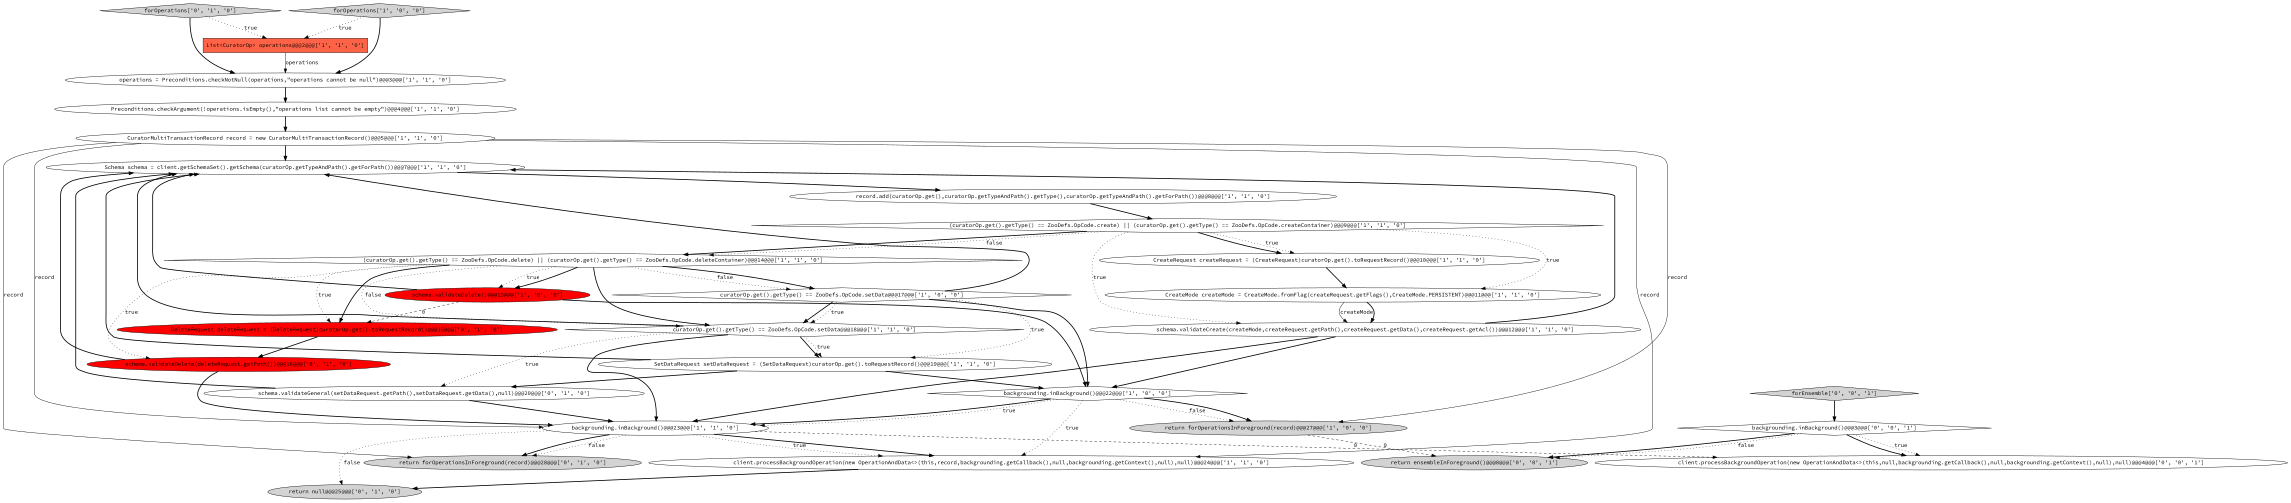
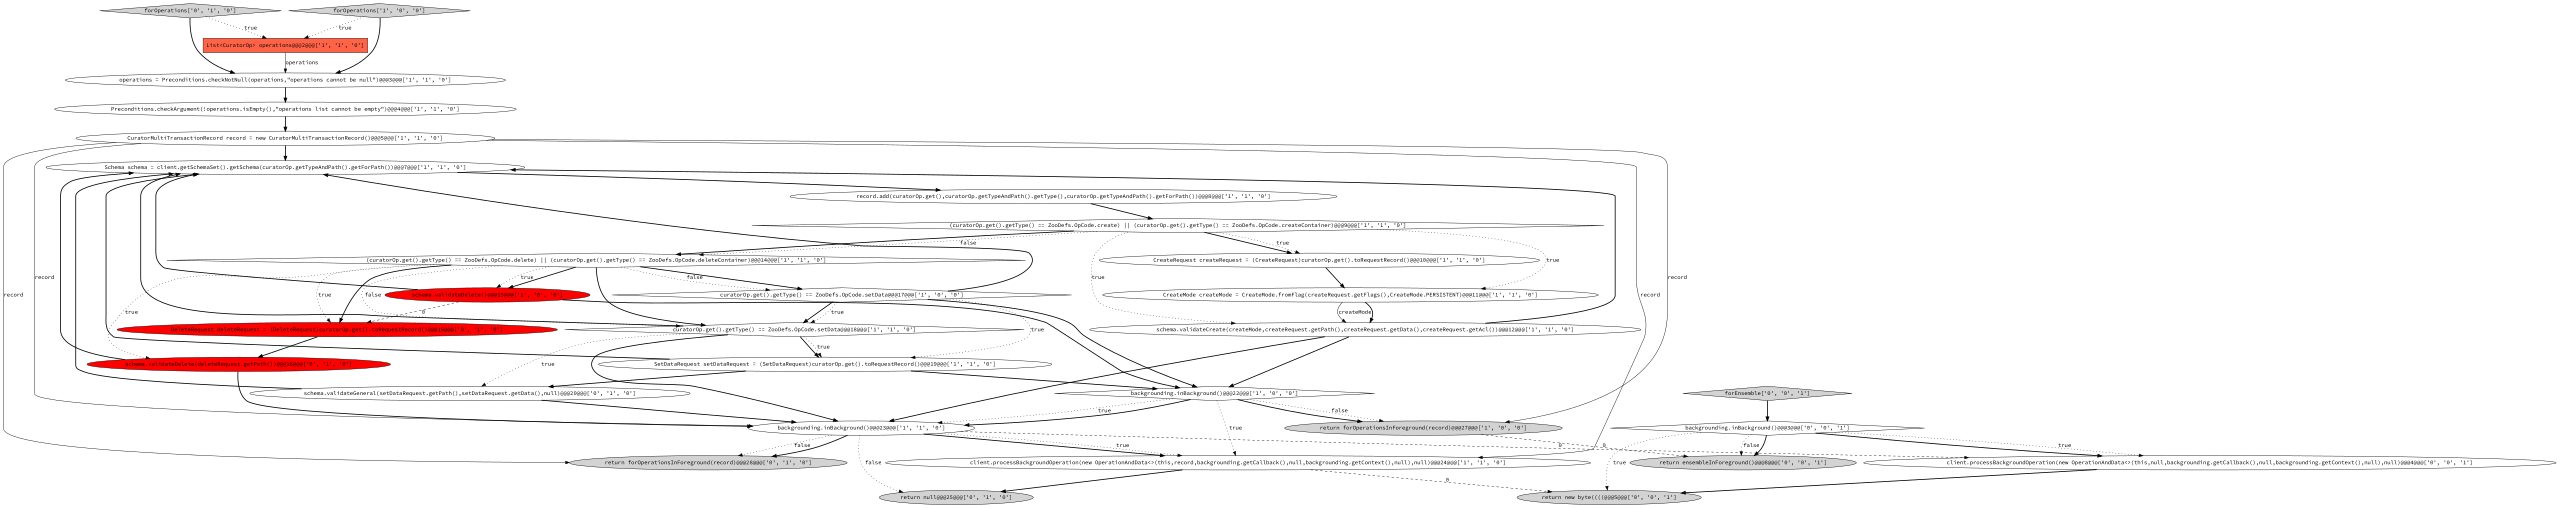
none -> (1609, 497)
